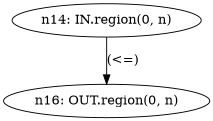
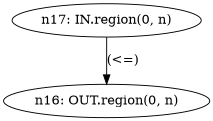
(107, 20) -> (107, 20)
